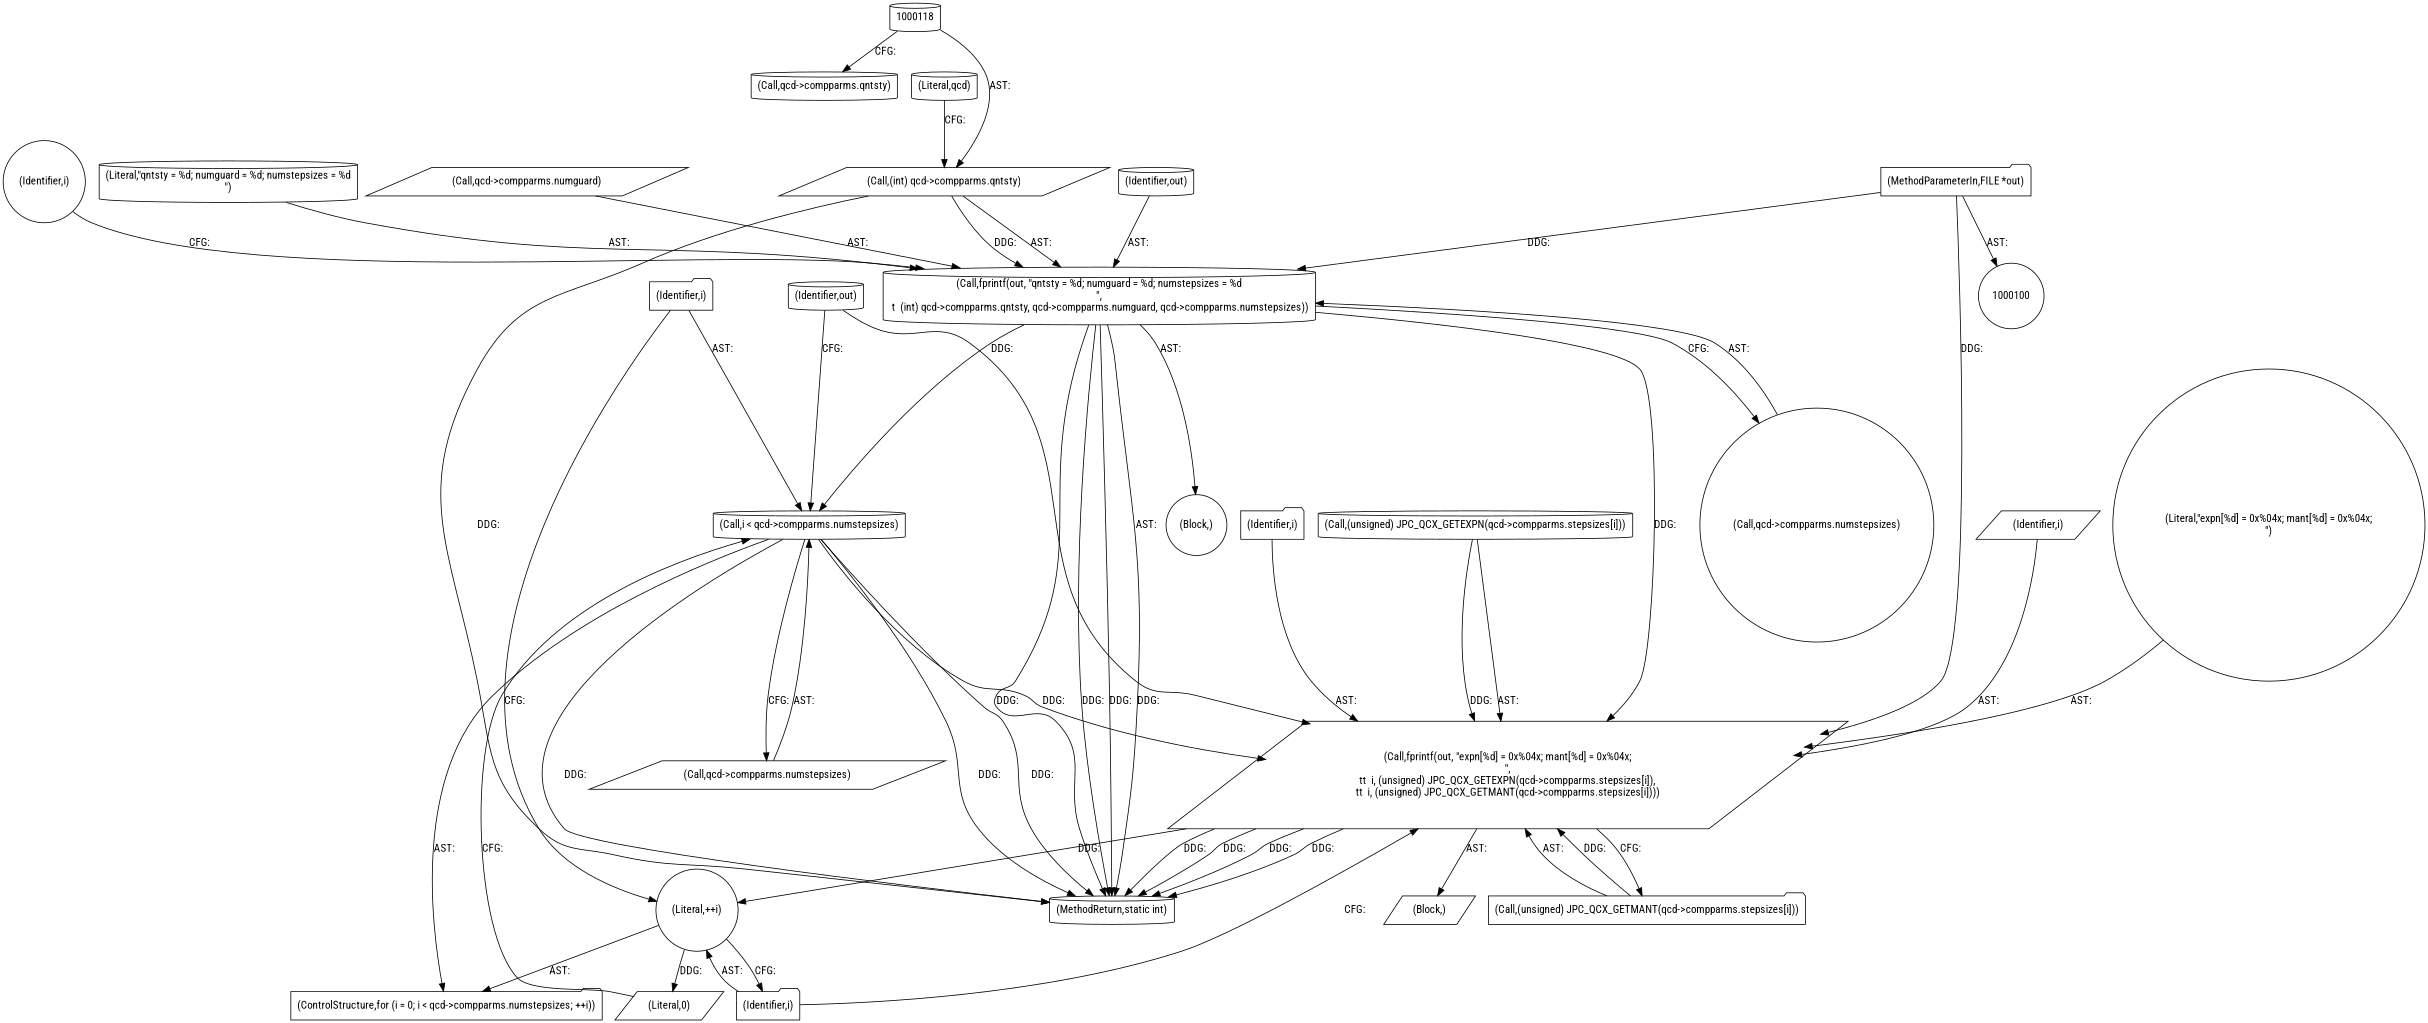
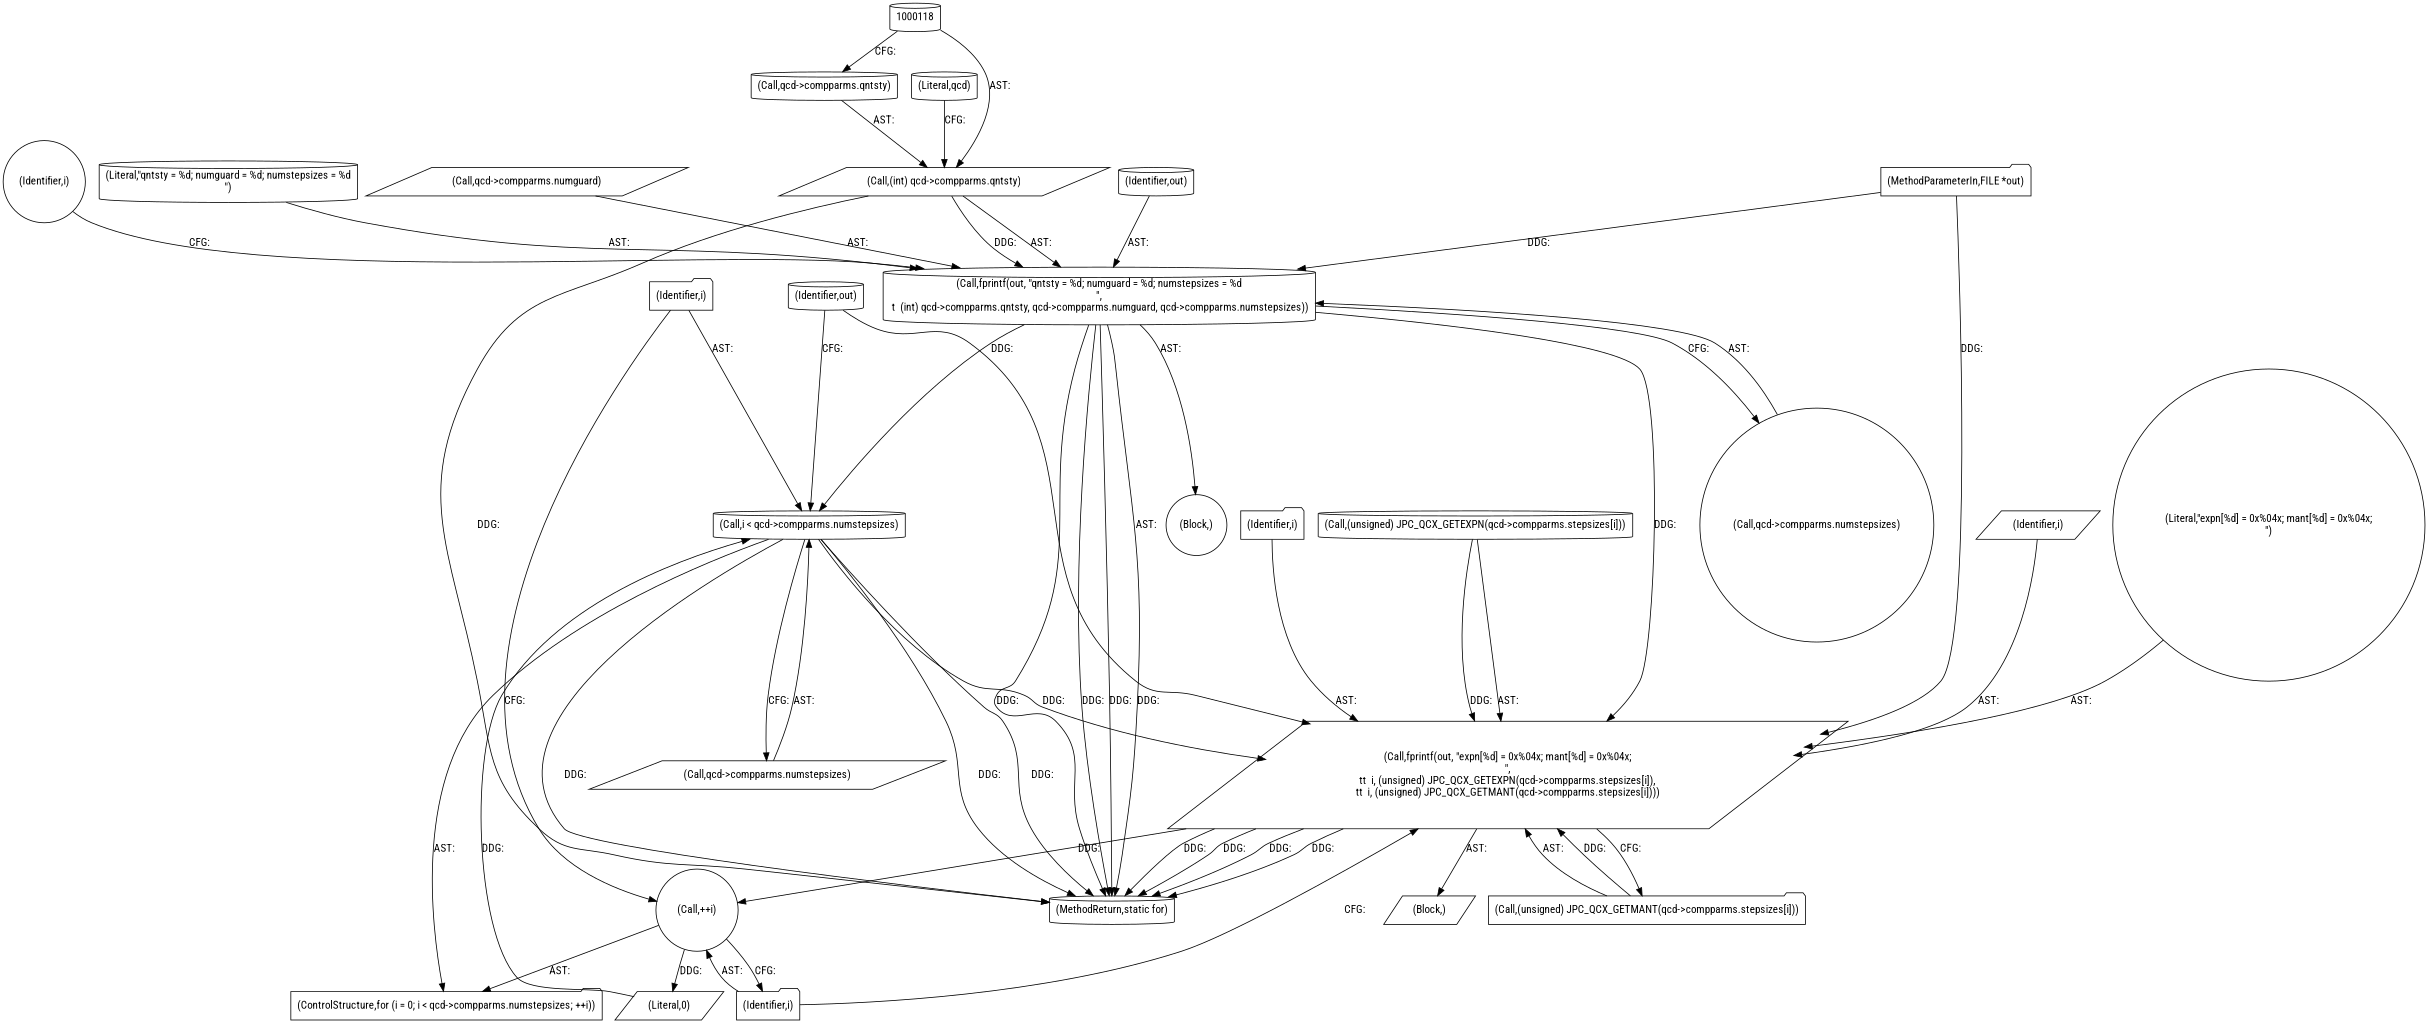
none -> (881, 131)
(2011, 296) -> none
(494, 849) -> (494, 849)
(697, 910) -> (697, 910)
(1112, 910) -> (1112, 910)
